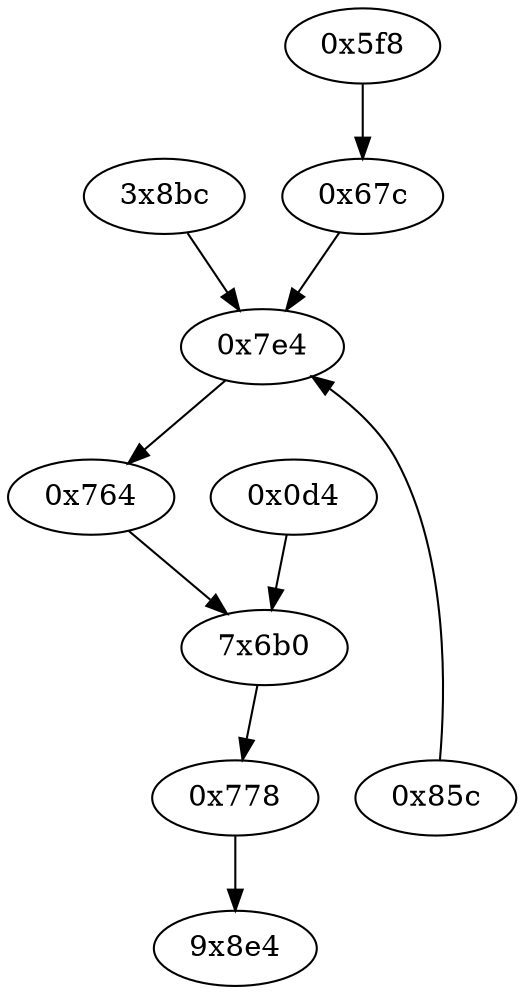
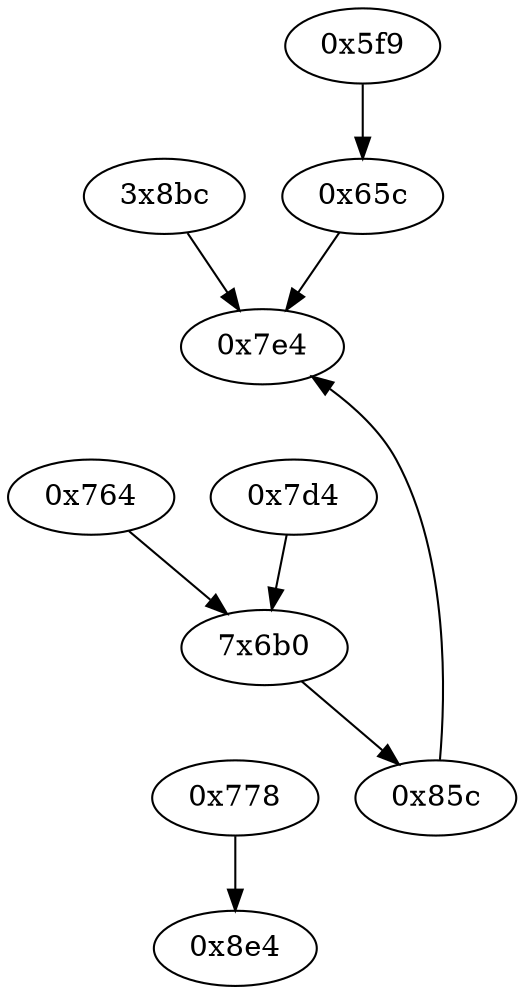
(363, 46) -> (363, 46)
(363, 196) -> (363, 196)
(185, 415) -> none
(294, 497) -> (294, 497)
(252, 712) -> (342, 716)
(235, 948) -> (235, 948)
